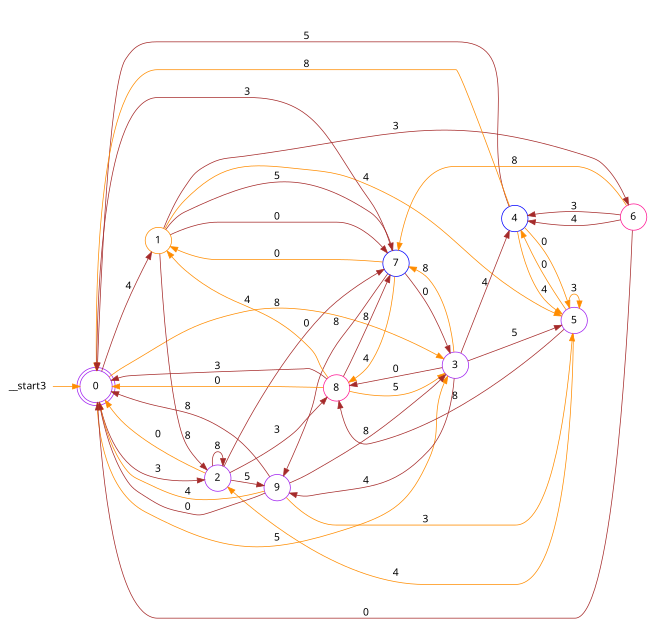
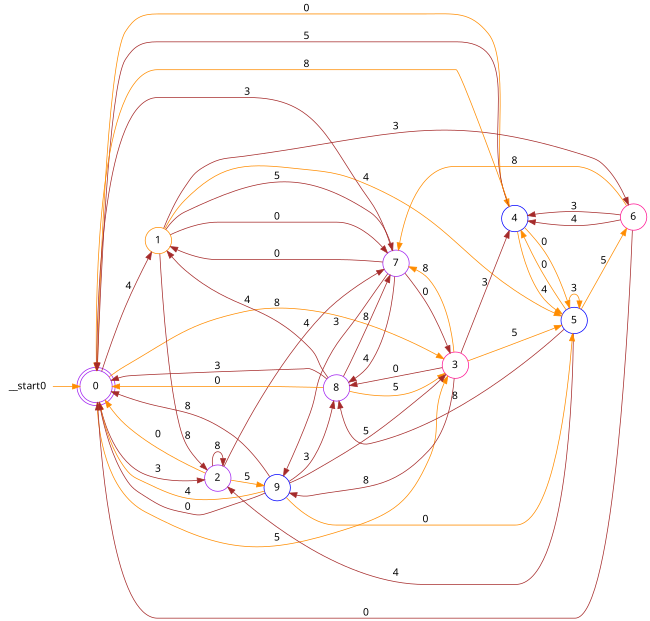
none -> (221, 14)
(279, 260) -> (279, 260)
(396, 263) -> (396, 263)
none -> (602, 272)
(485, 283) -> (485, 283)
(265, 315) -> (265, 315)
(574, 320) -> (574, 320)
(337, 322) -> (337, 322)
(307, 324) -> (307, 324)
(386, 326) -> (386, 326)
(512, 345) -> (512, 345)
(455, 365) -> (455, 365)
(28, 386) -> (28, 386)
(337, 388) -> (337, 388)
(366, 432) -> (366, 432)
(280, 443) -> (318, 449)
(366, 481) -> (366, 481)
(244, 482) -> (244, 482)
(277, 488) -> (277, 488)
(426, 520) -> (426, 520)
(496, 584) -> (496, 584)
